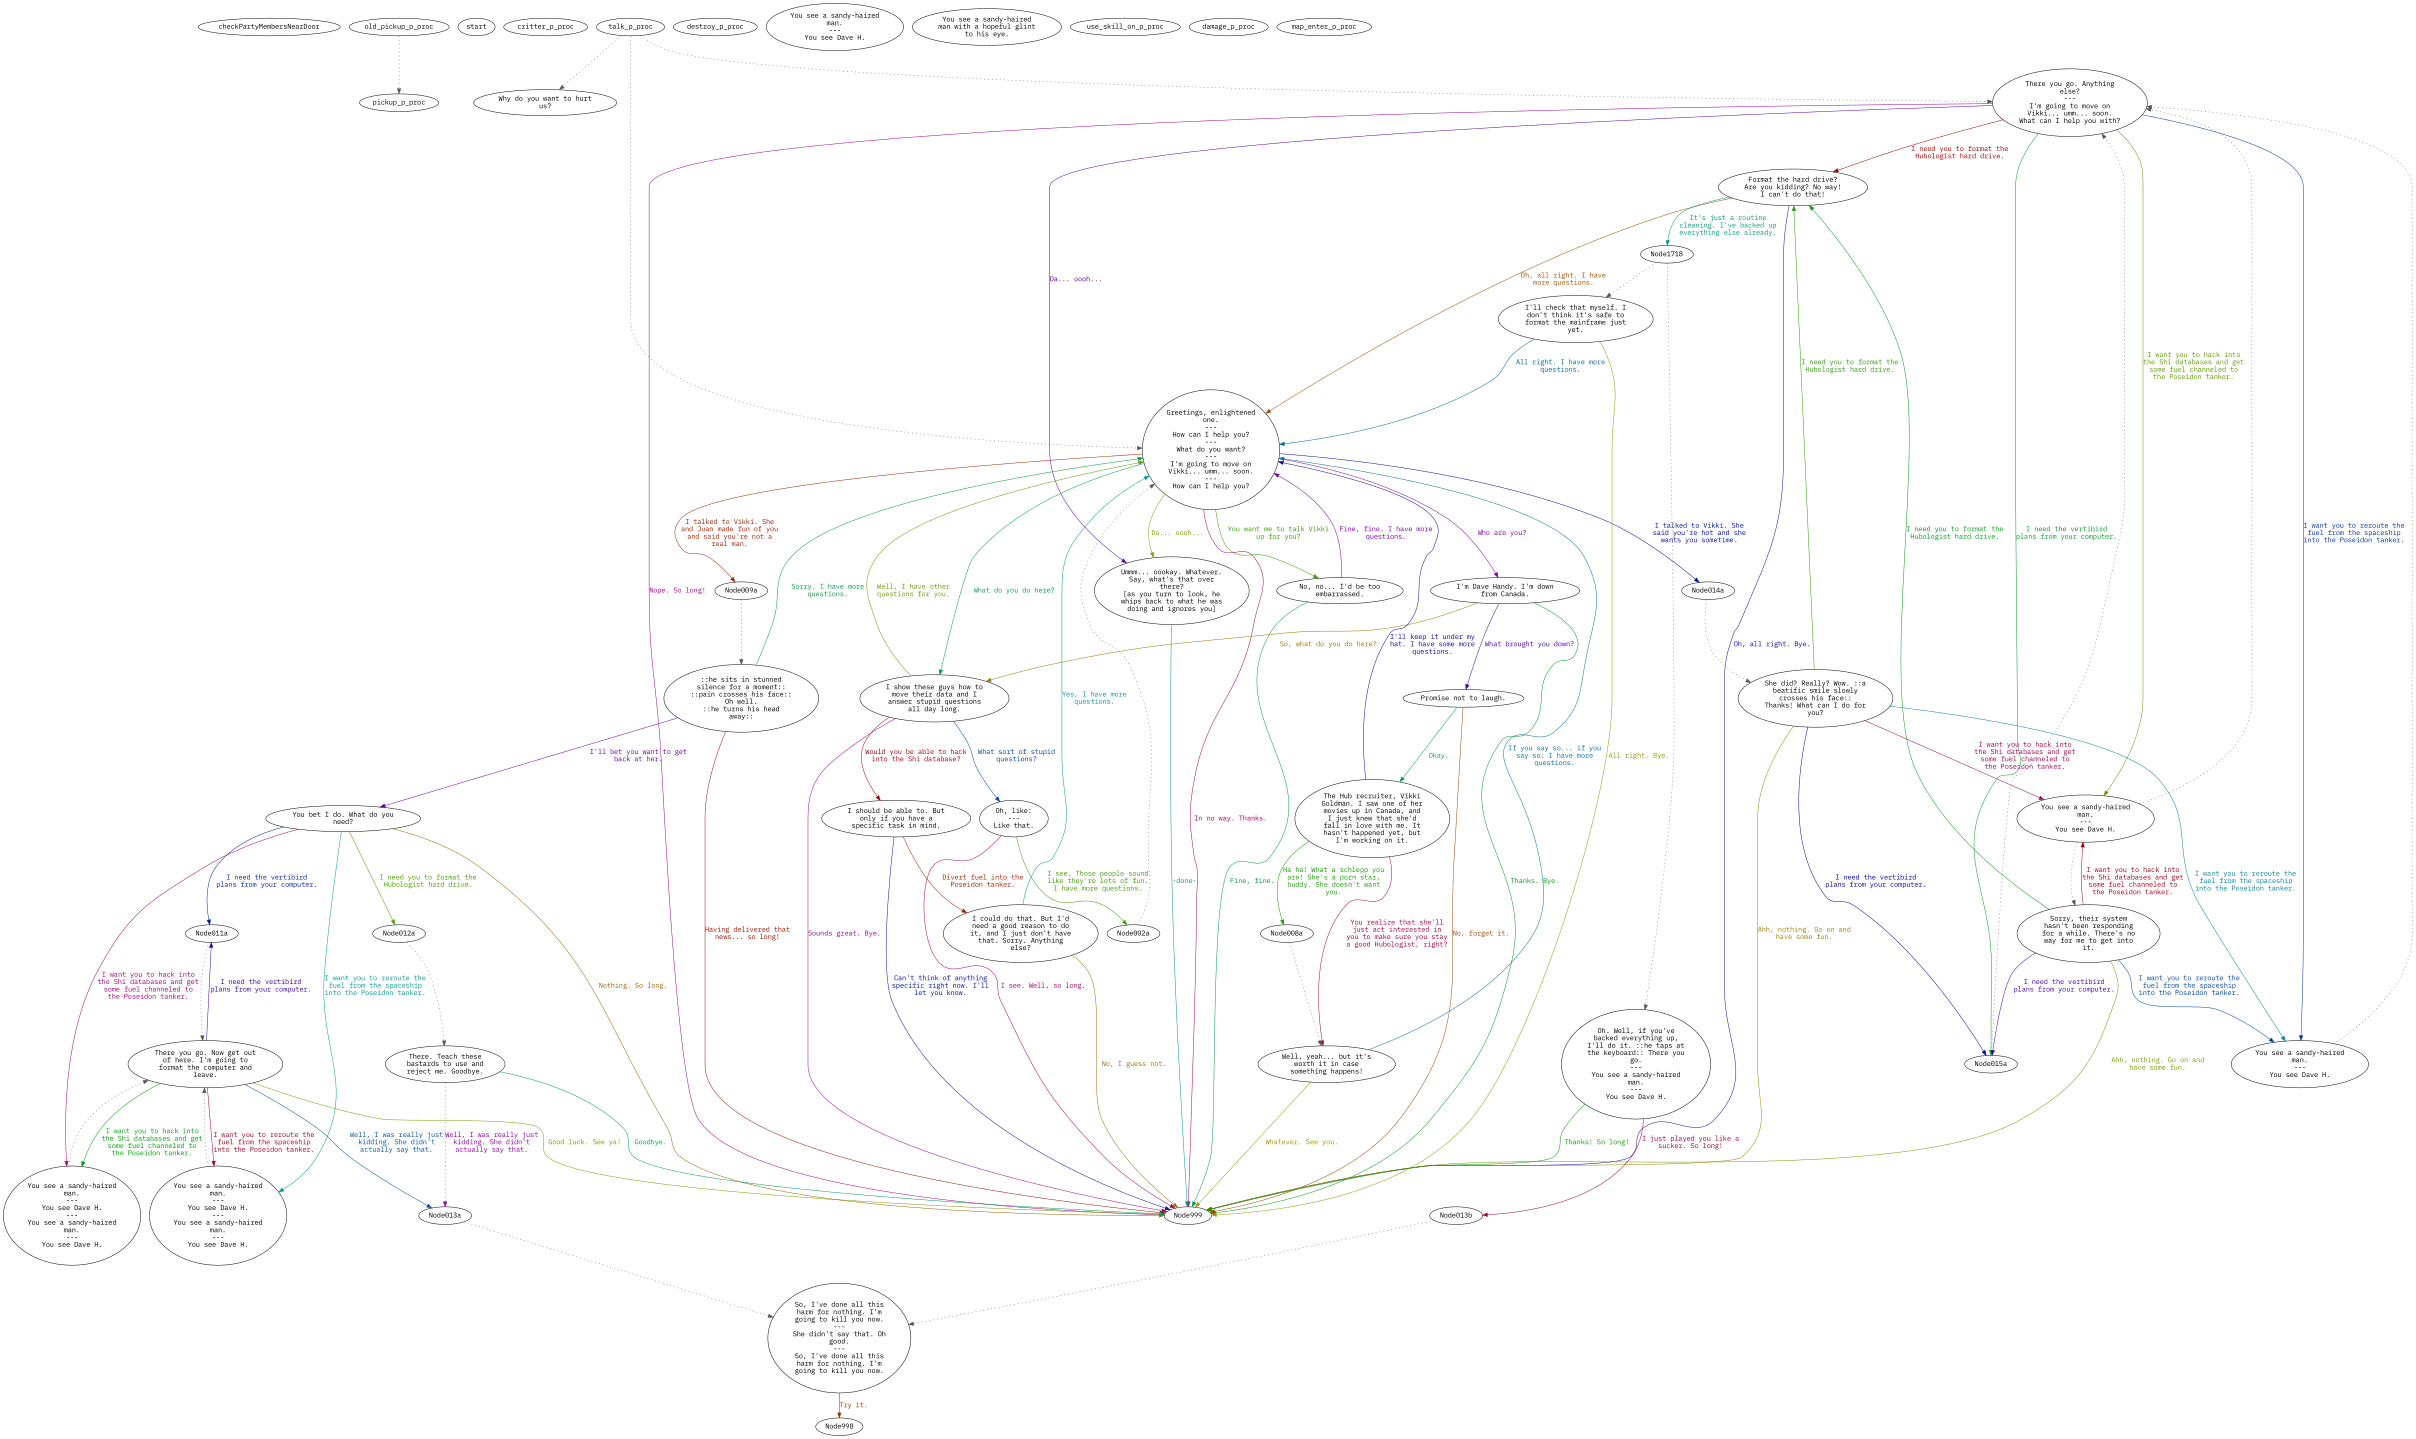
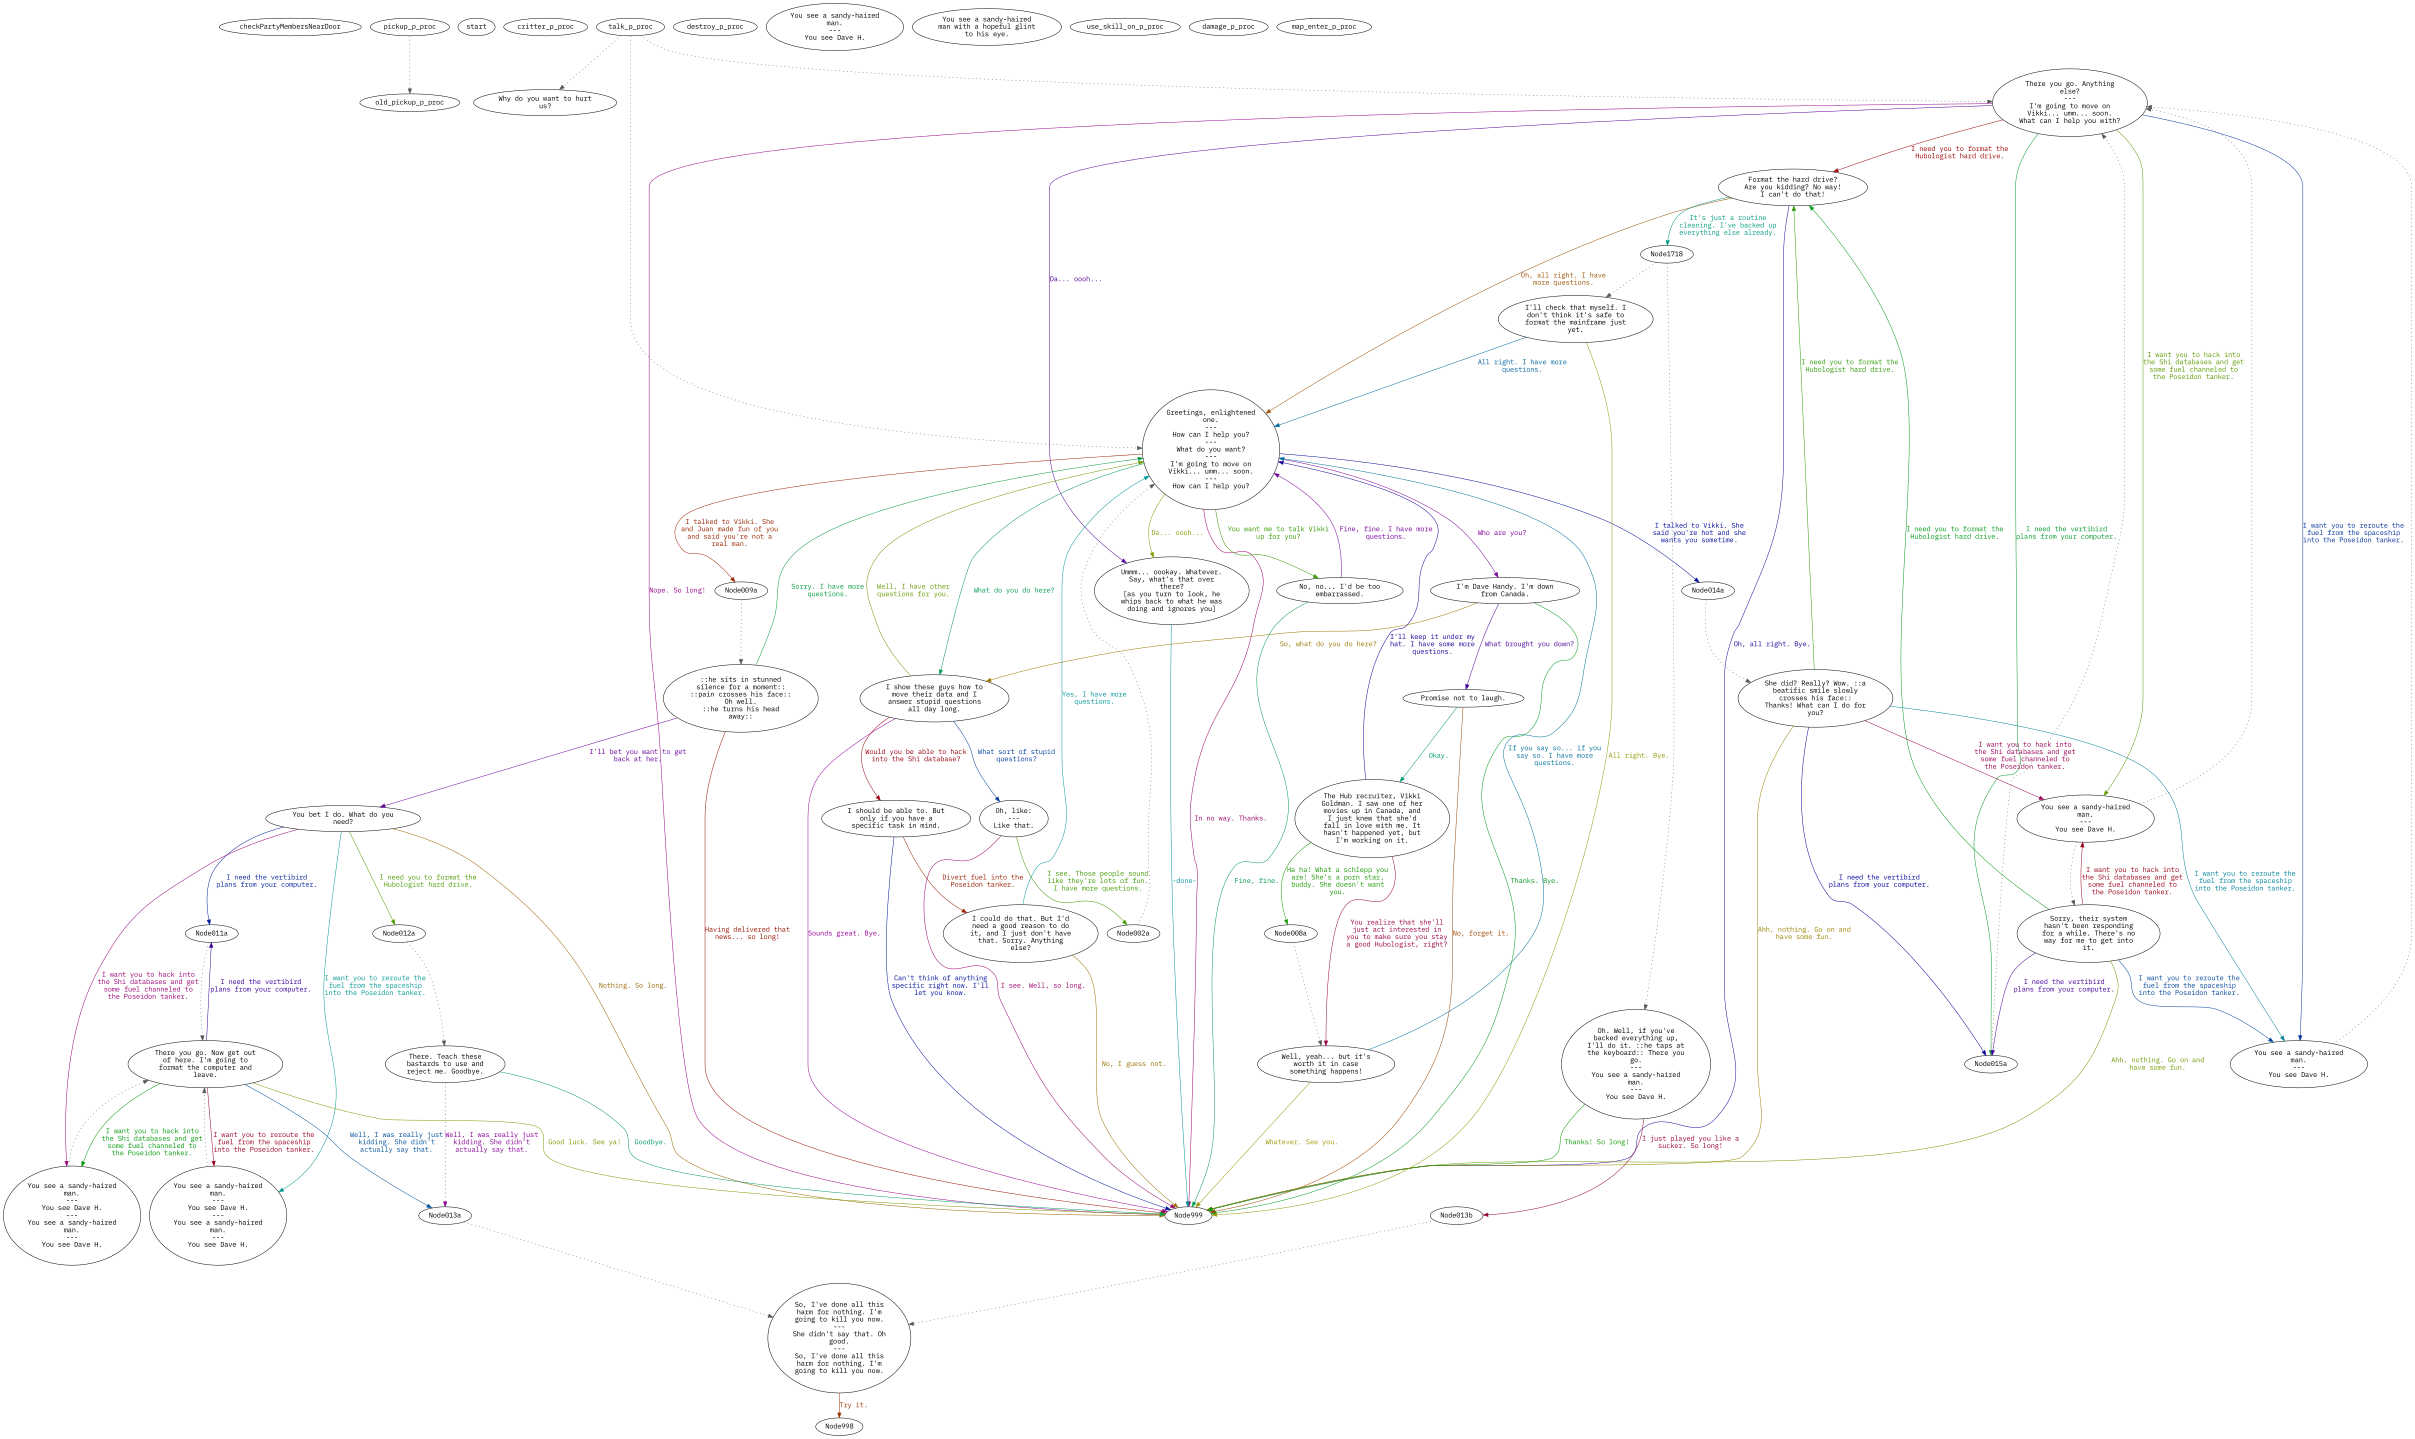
(399, 62) -> (410, 62)
